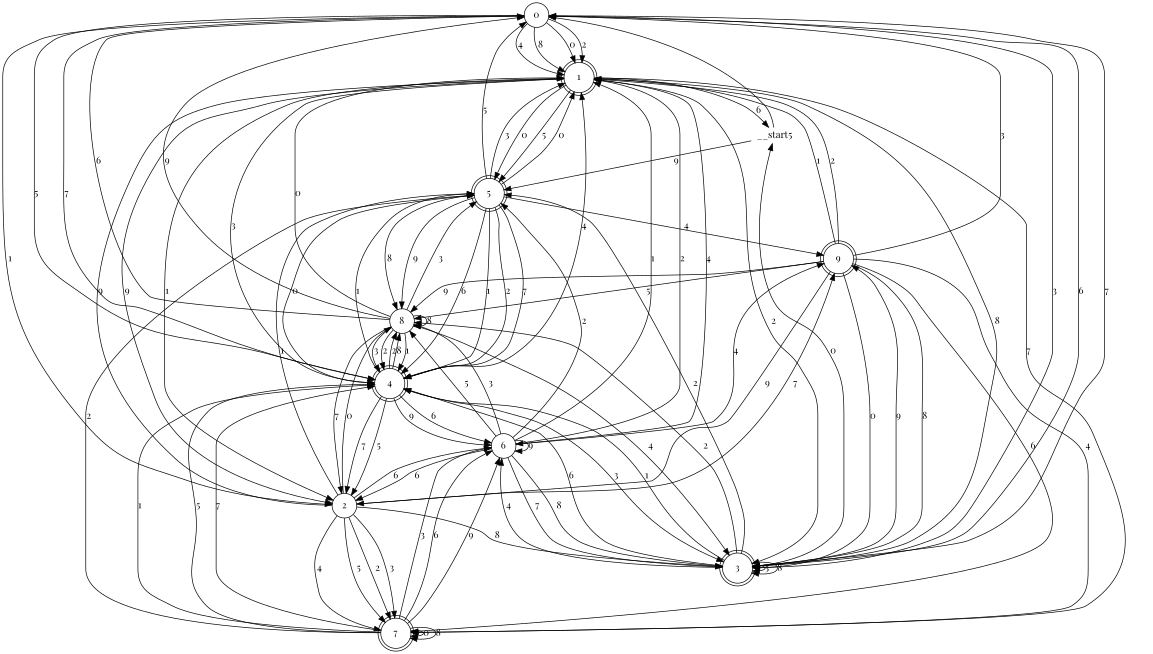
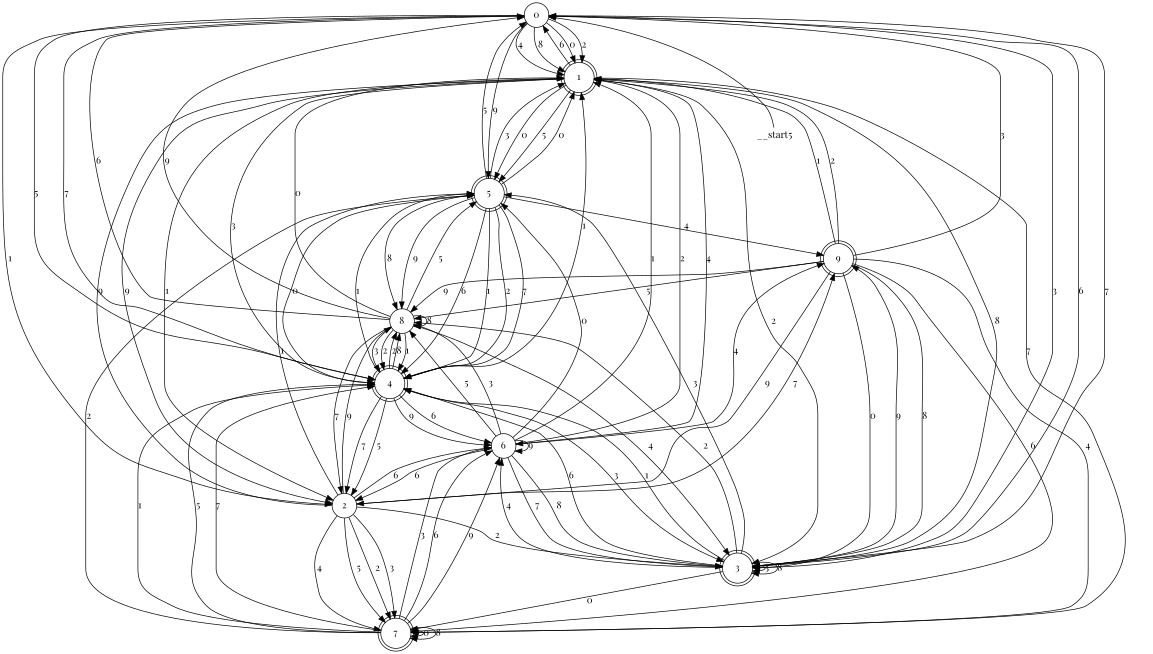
(683, 86) -> (558, 49)
(631, 165) -> (495, 93)
(584, 226) -> (584, 226)
(441, 259) -> (441, 259)
(584, 321) -> (584, 321)
(839, 373) -> (570, 600)
(695, 384) -> (695, 384)
(350, 416) -> (350, 416)
(497, 536) -> (497, 536)
